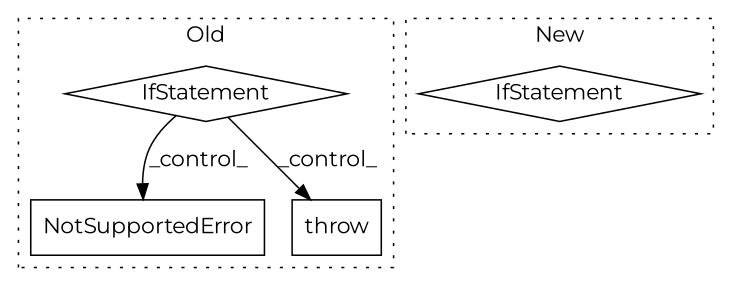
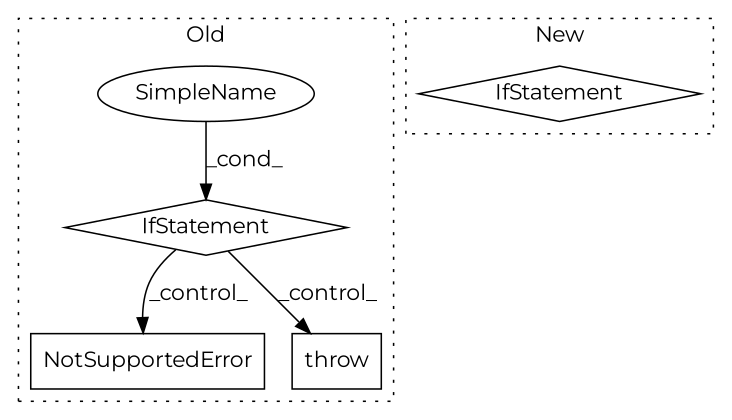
none -> (206, 94)
